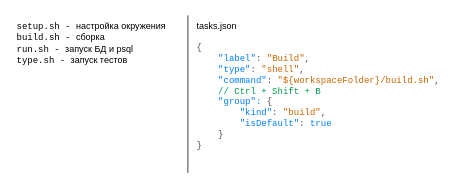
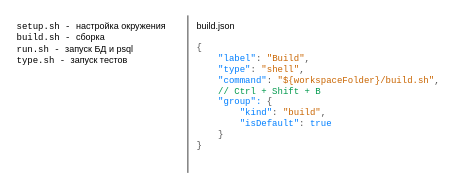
(221, 27) -> (219, 27)
